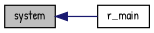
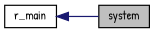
(82, 16) -> (84, 16)
